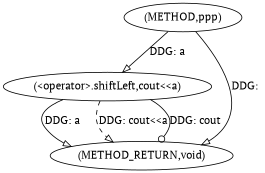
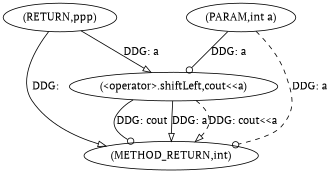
(183, 17) -> (60, 17)
none -> (241, 17)
(142, 156) -> (171, 156)
